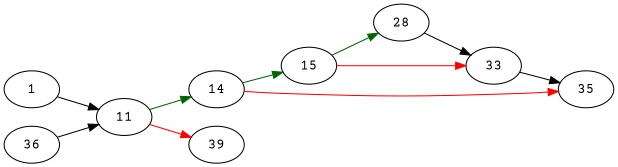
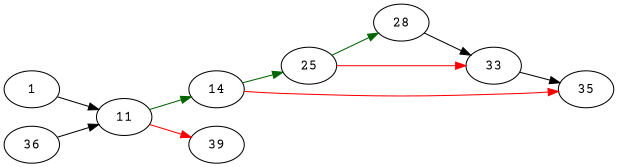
(309, 66) -> (309, 66)
